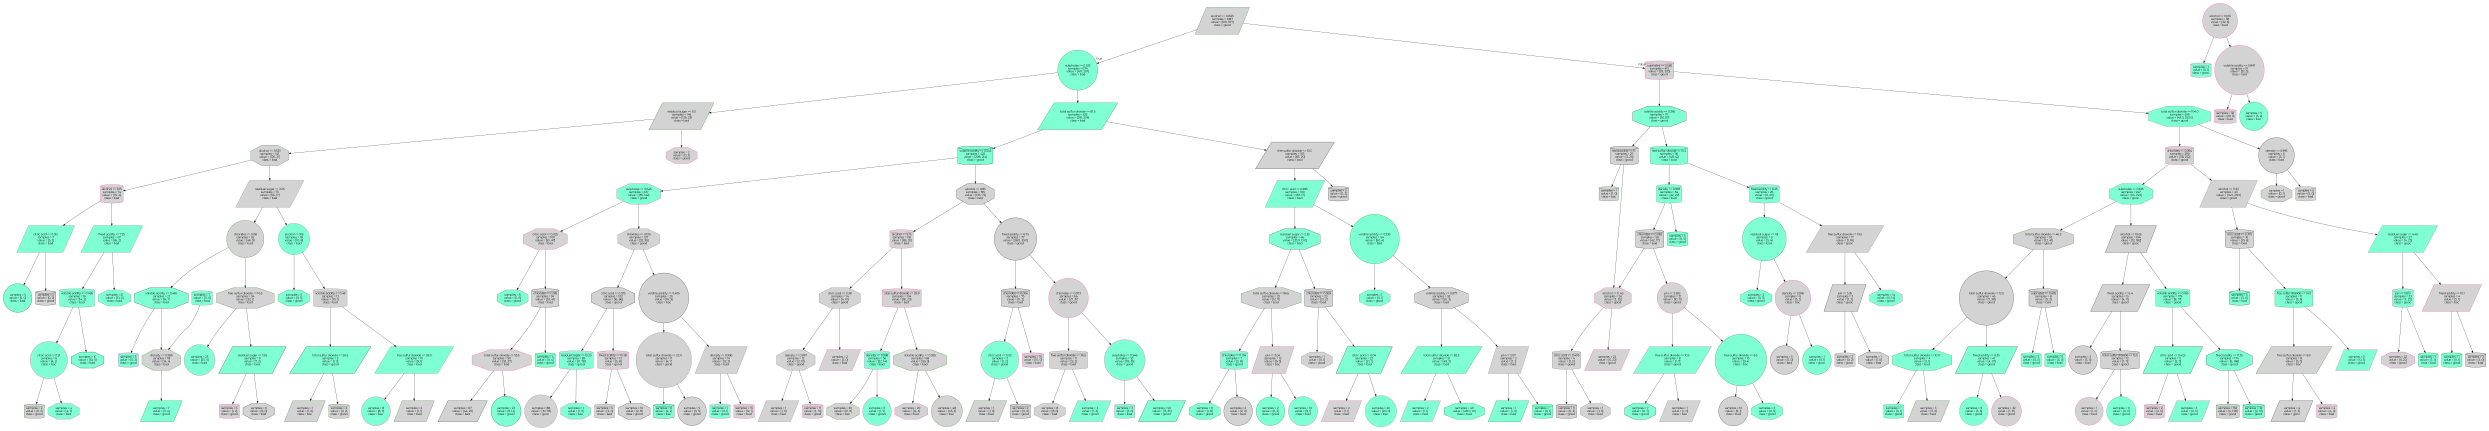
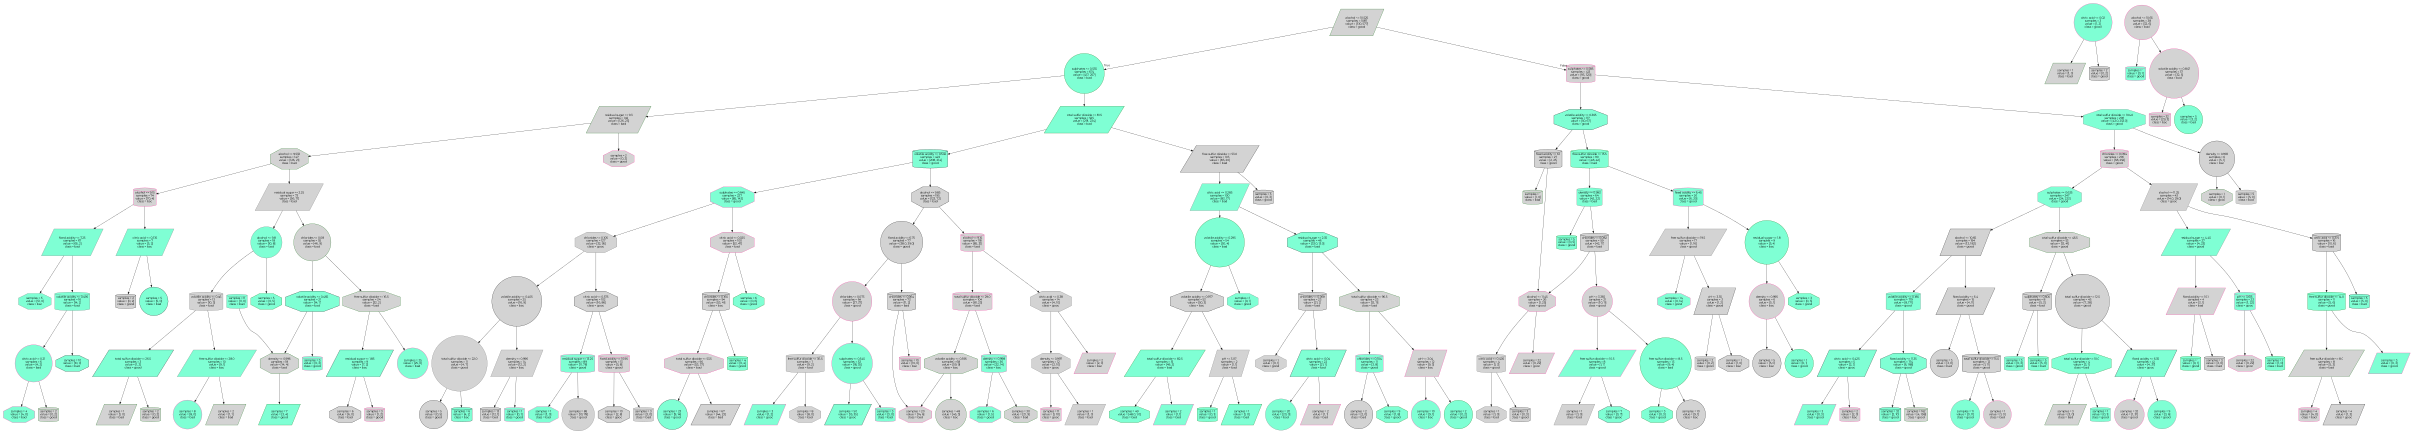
(1009, 323) -> (893, 359)
(744, 411) -> (490, 415)
(877, 411) -> (985, 415)
